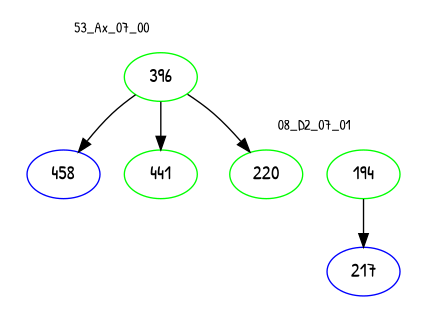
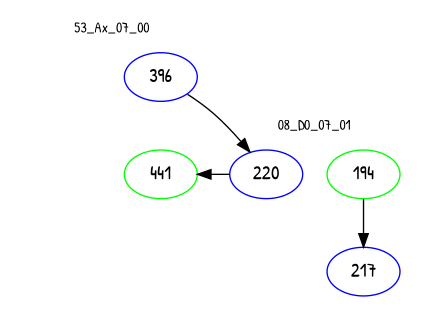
(161, 77) -> (161, 77)
(161, 119) -> (220, 174)
(315, 126) -> (315, 126)
(64, 174) -> none
(266, 174) -> (266, 174)
